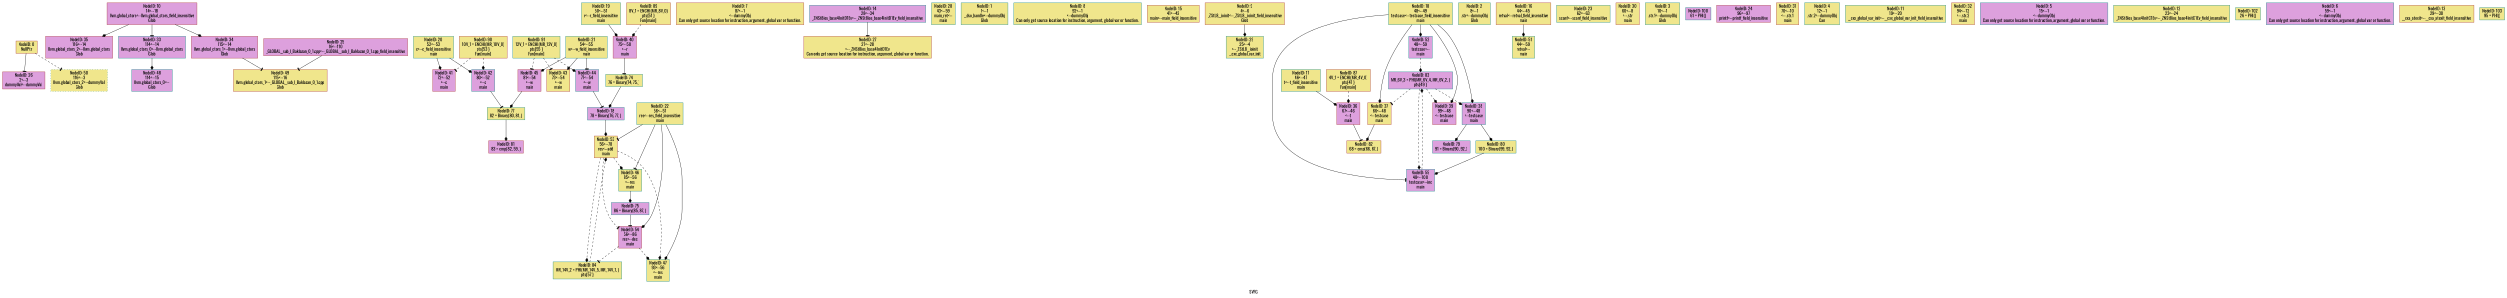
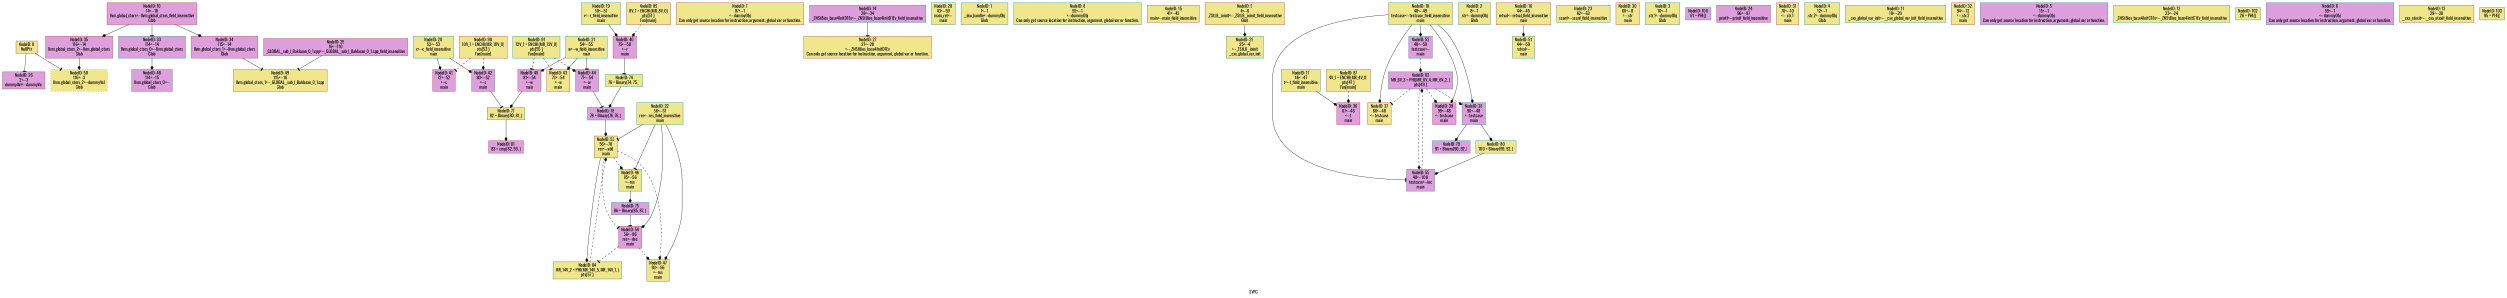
(1822, 21) -> (1822, 21)
(48, 61) -> (48, 61)
none -> (79, 62)
(606, 116) -> (606, 116)
(1364, 147) -> none
(592, 208) -> (592, 208)
